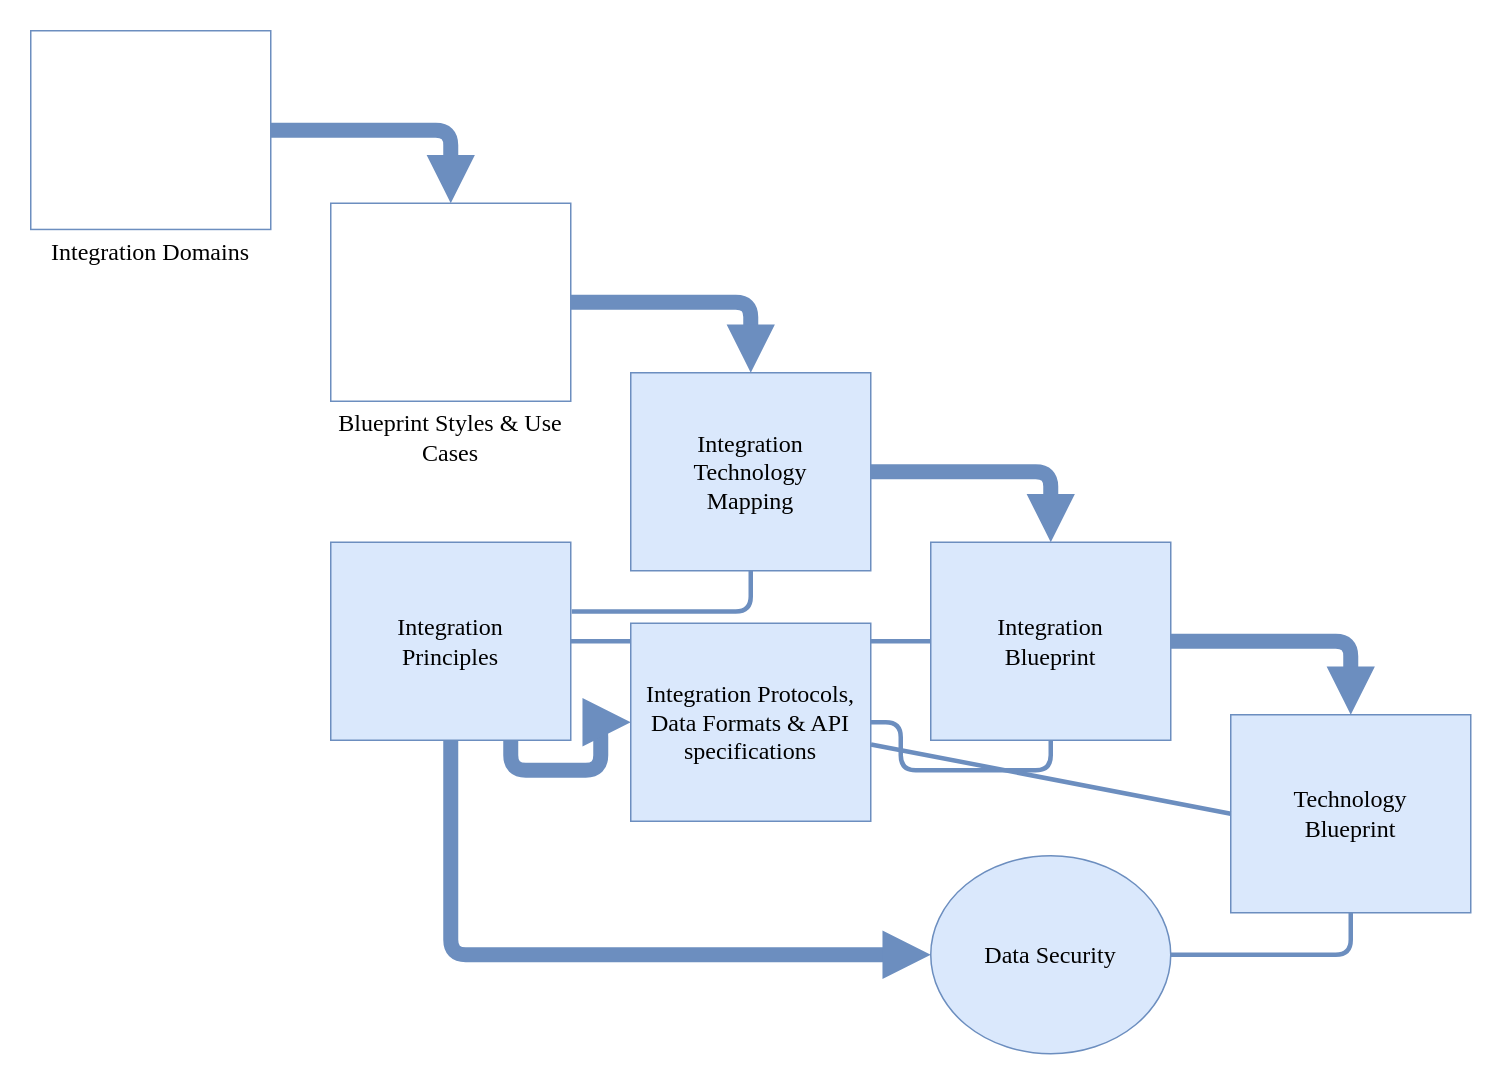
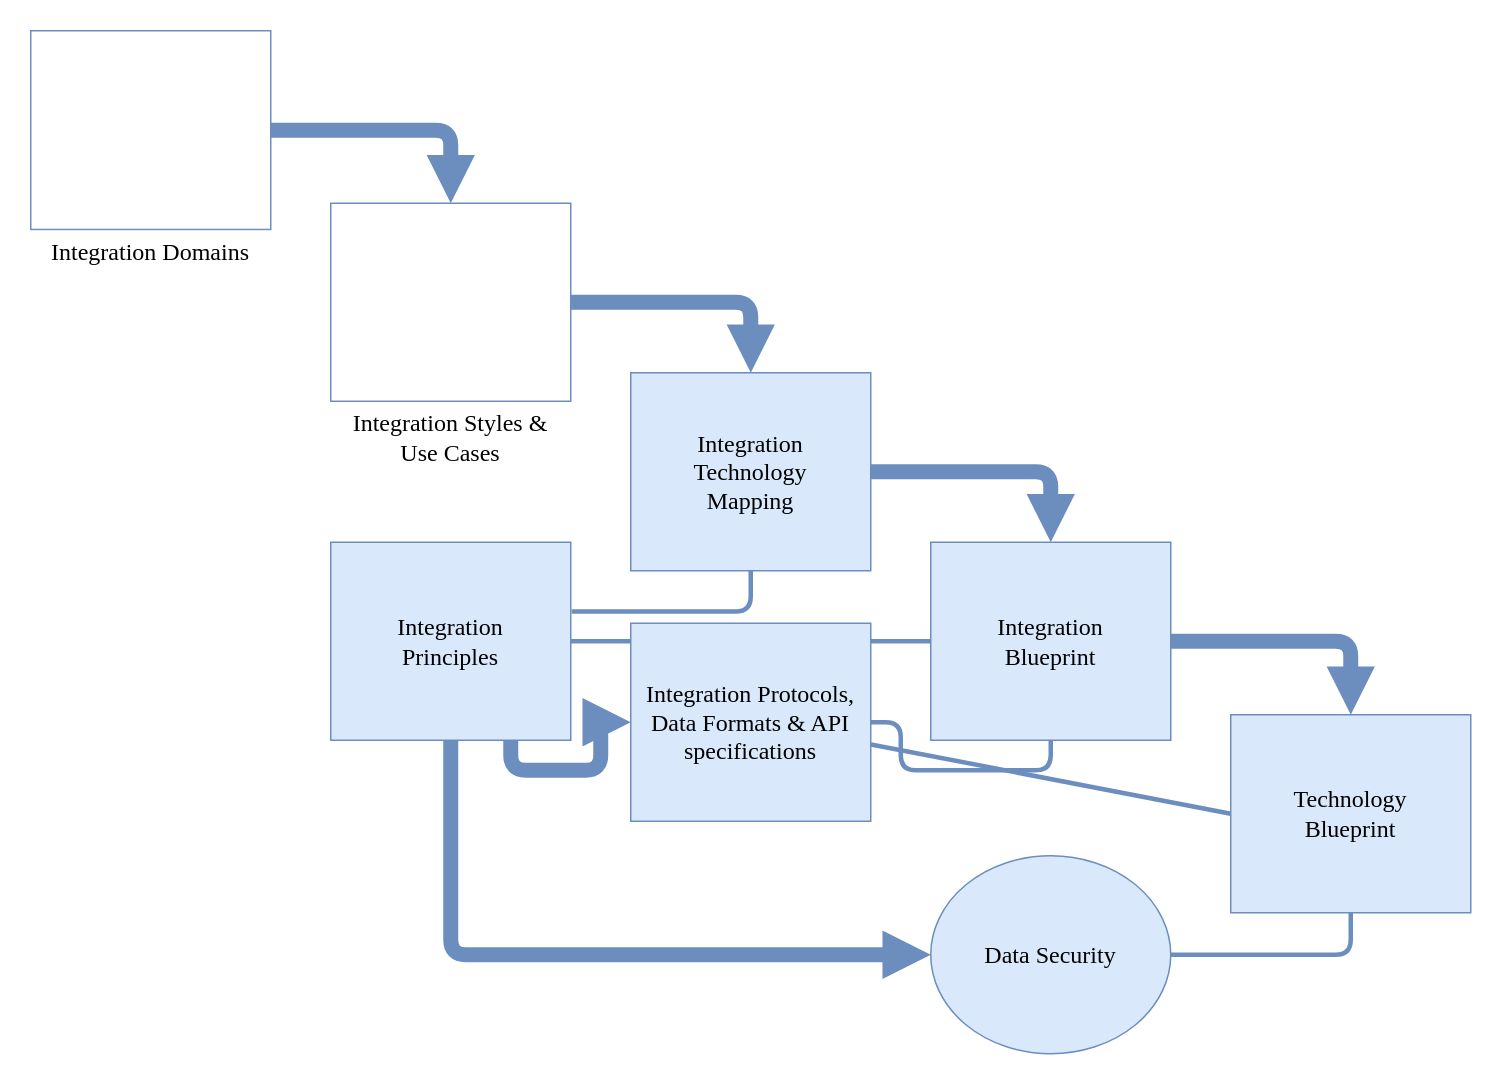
(451, 437) -> (451, 437)
